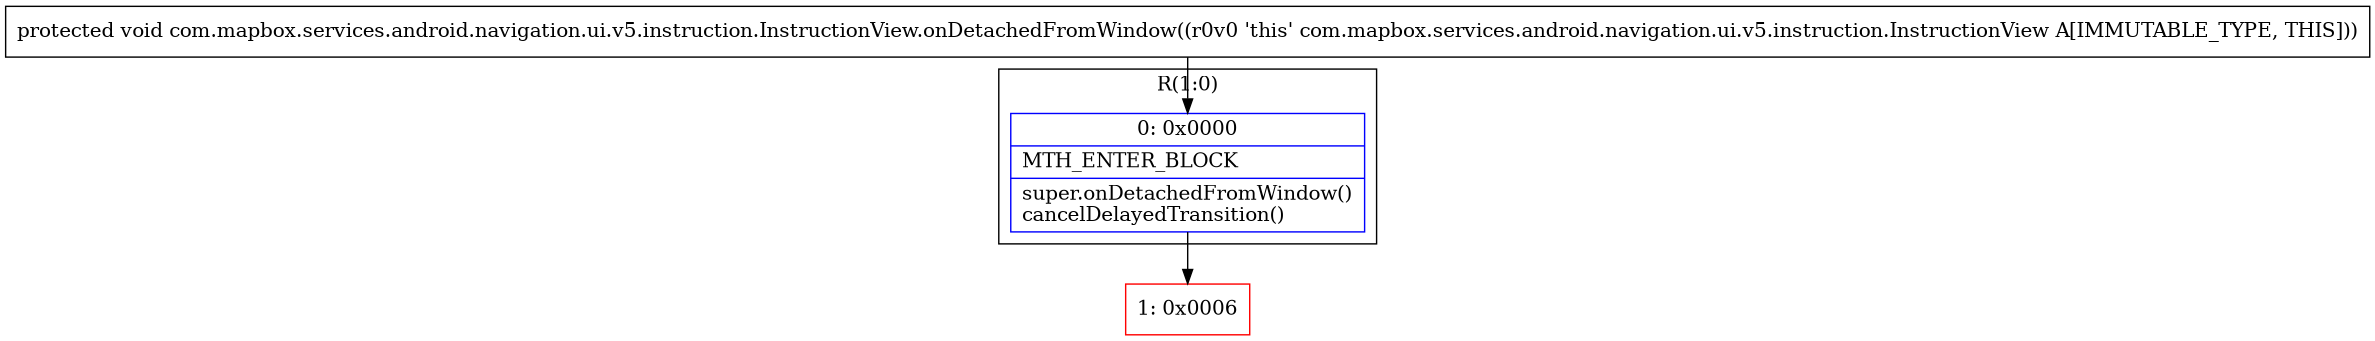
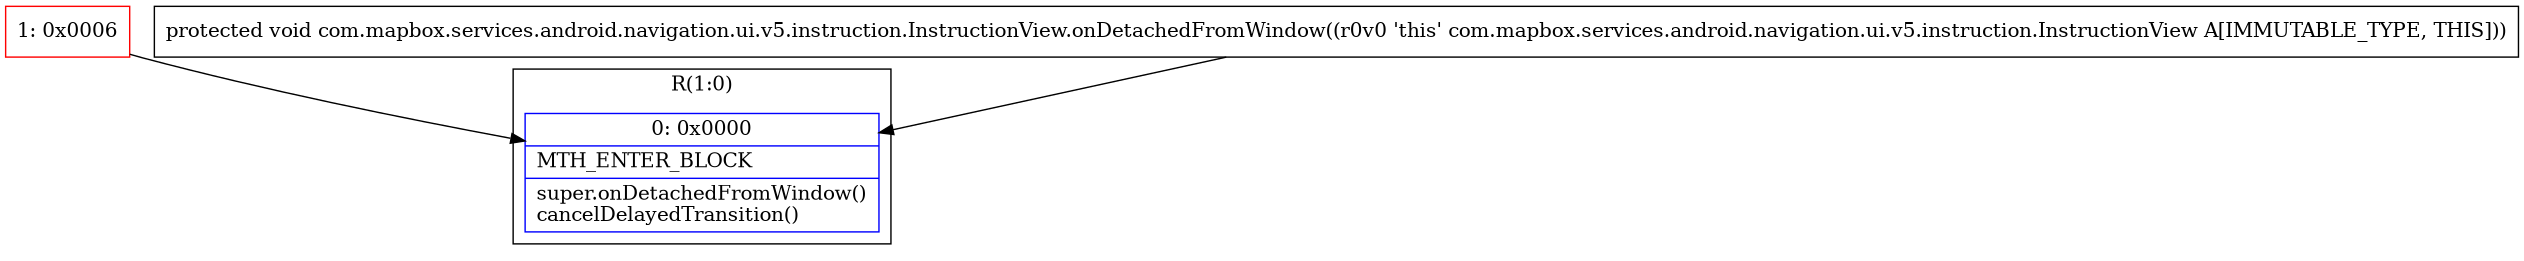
(1188, 253) -> (319, 100)
